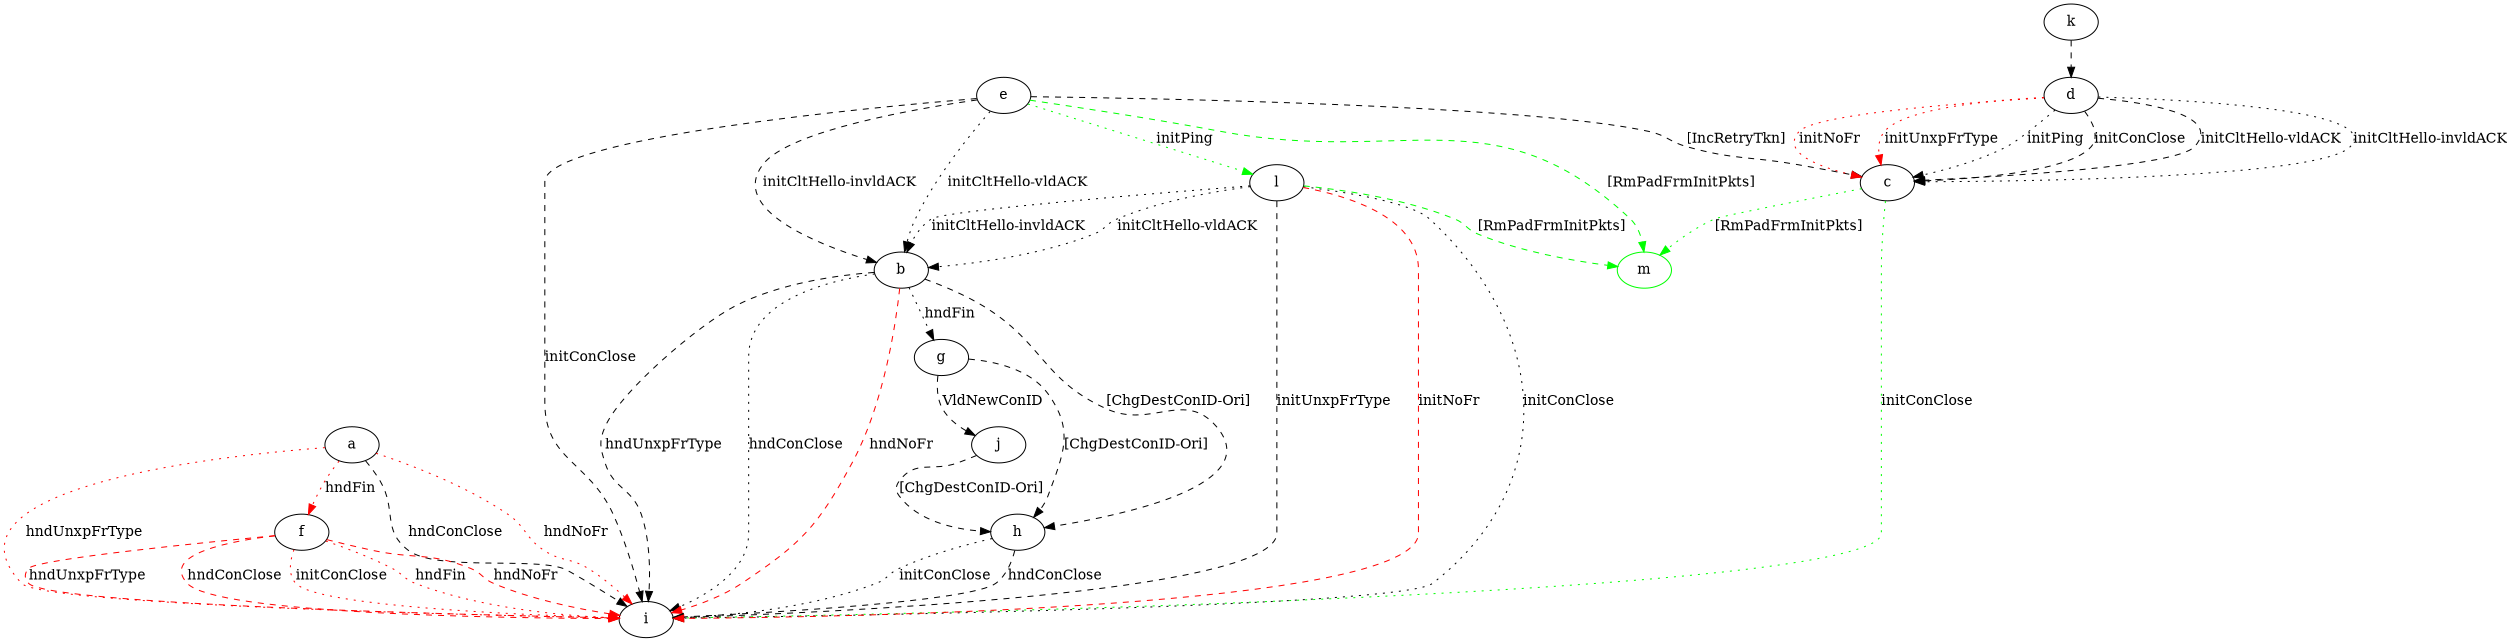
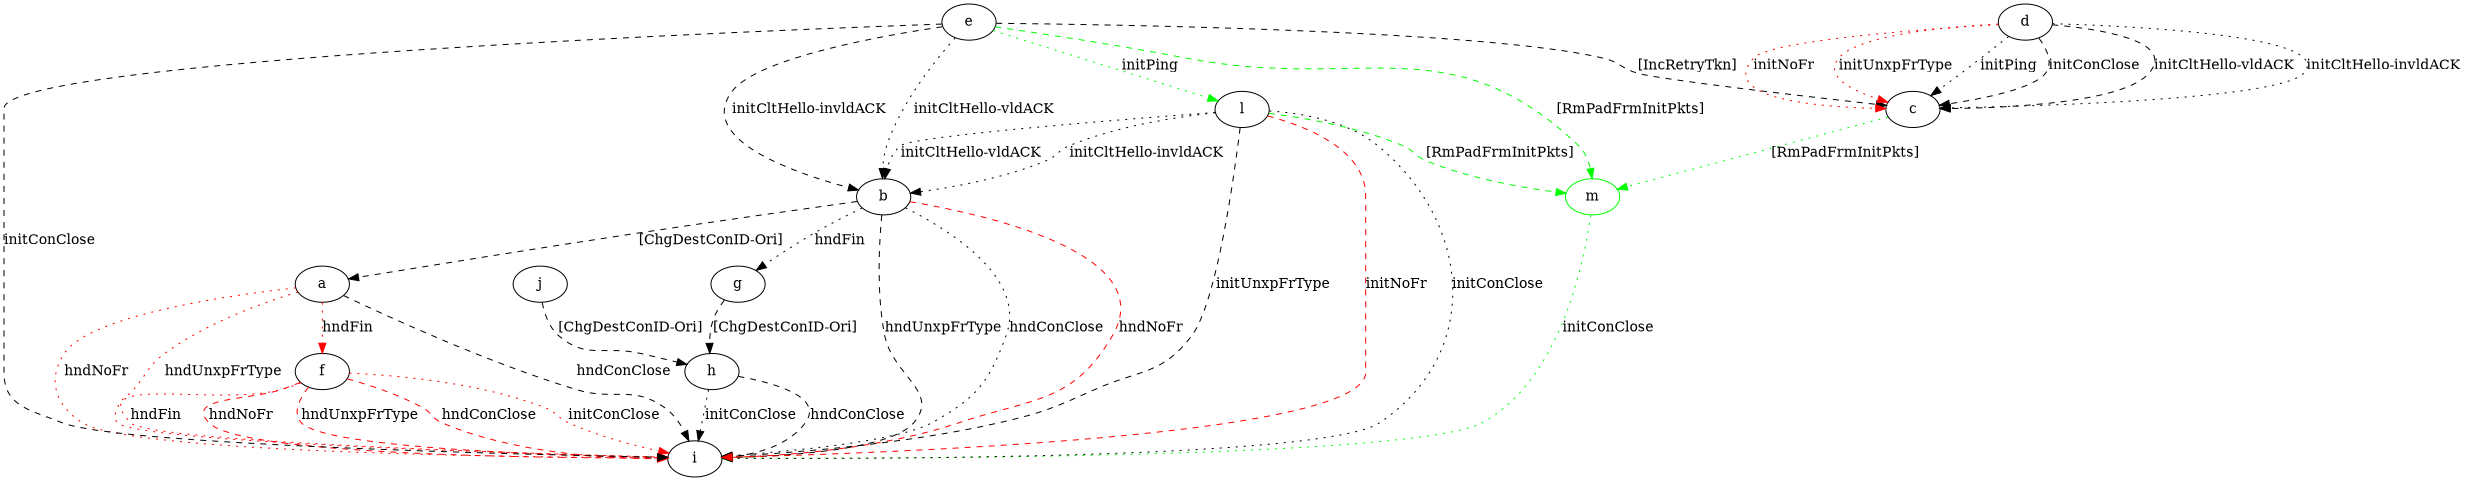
(2071, 22) -> none
(942, 408) -> none
(1162, 412) -> (608, 238)
(1452, 592) -> (1304, 447)
